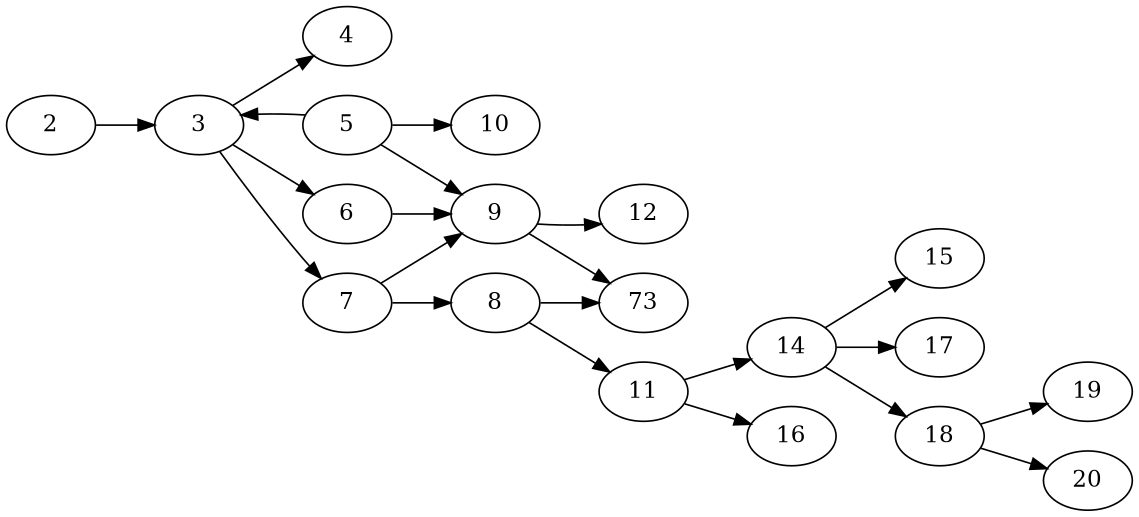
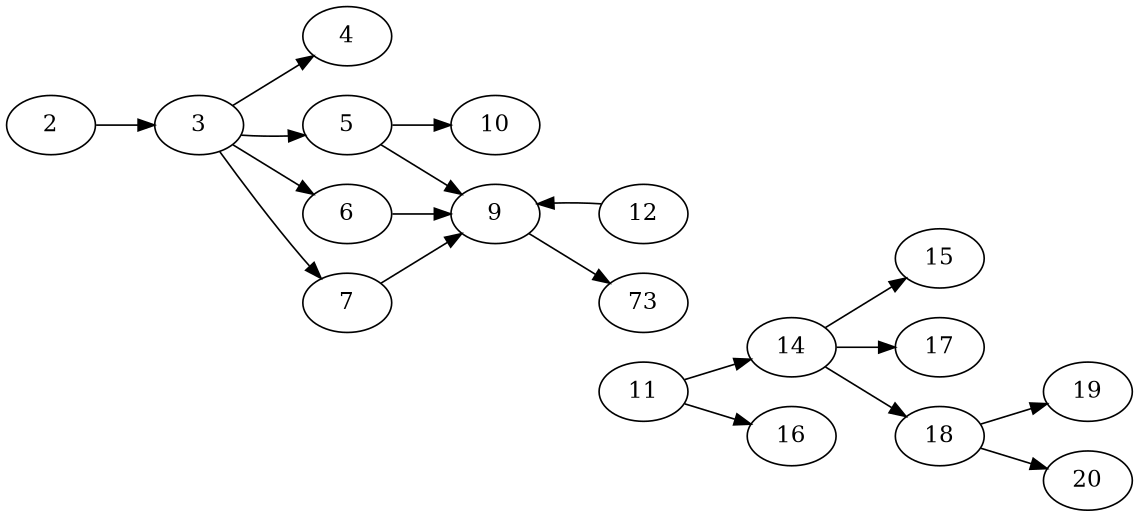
(281, 114) -> (265, 136)
(561, 225) -> (578, 203)
(495, 303) -> none
